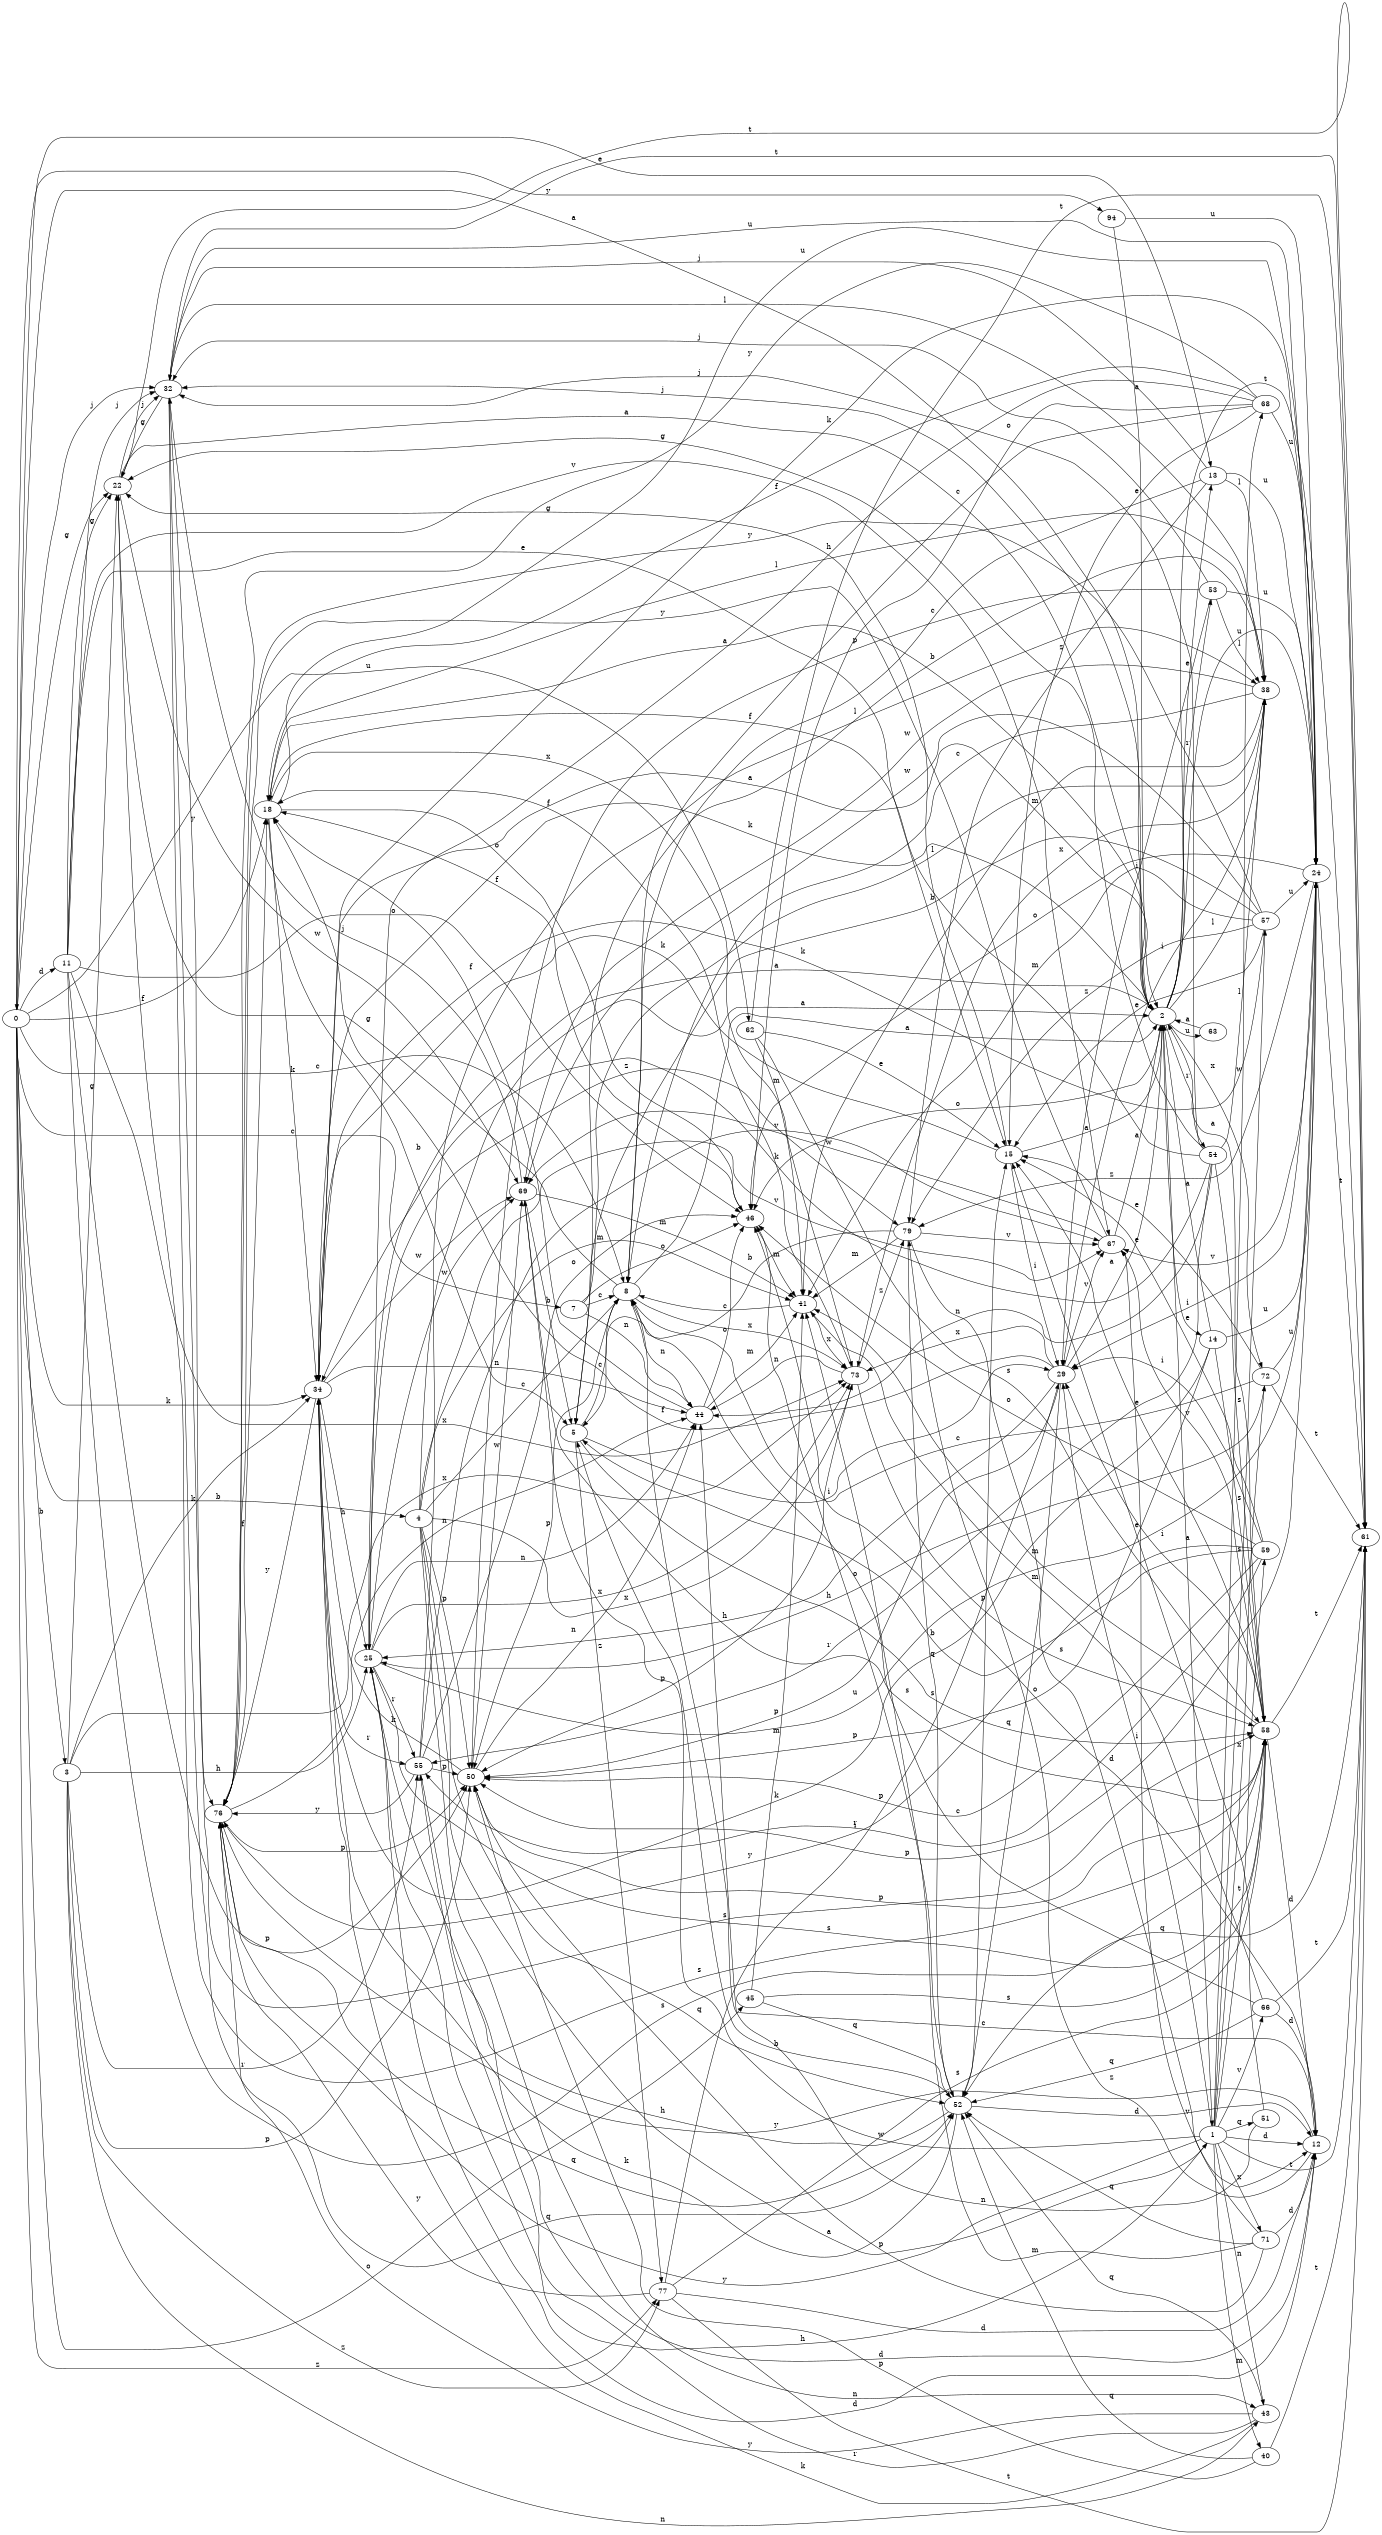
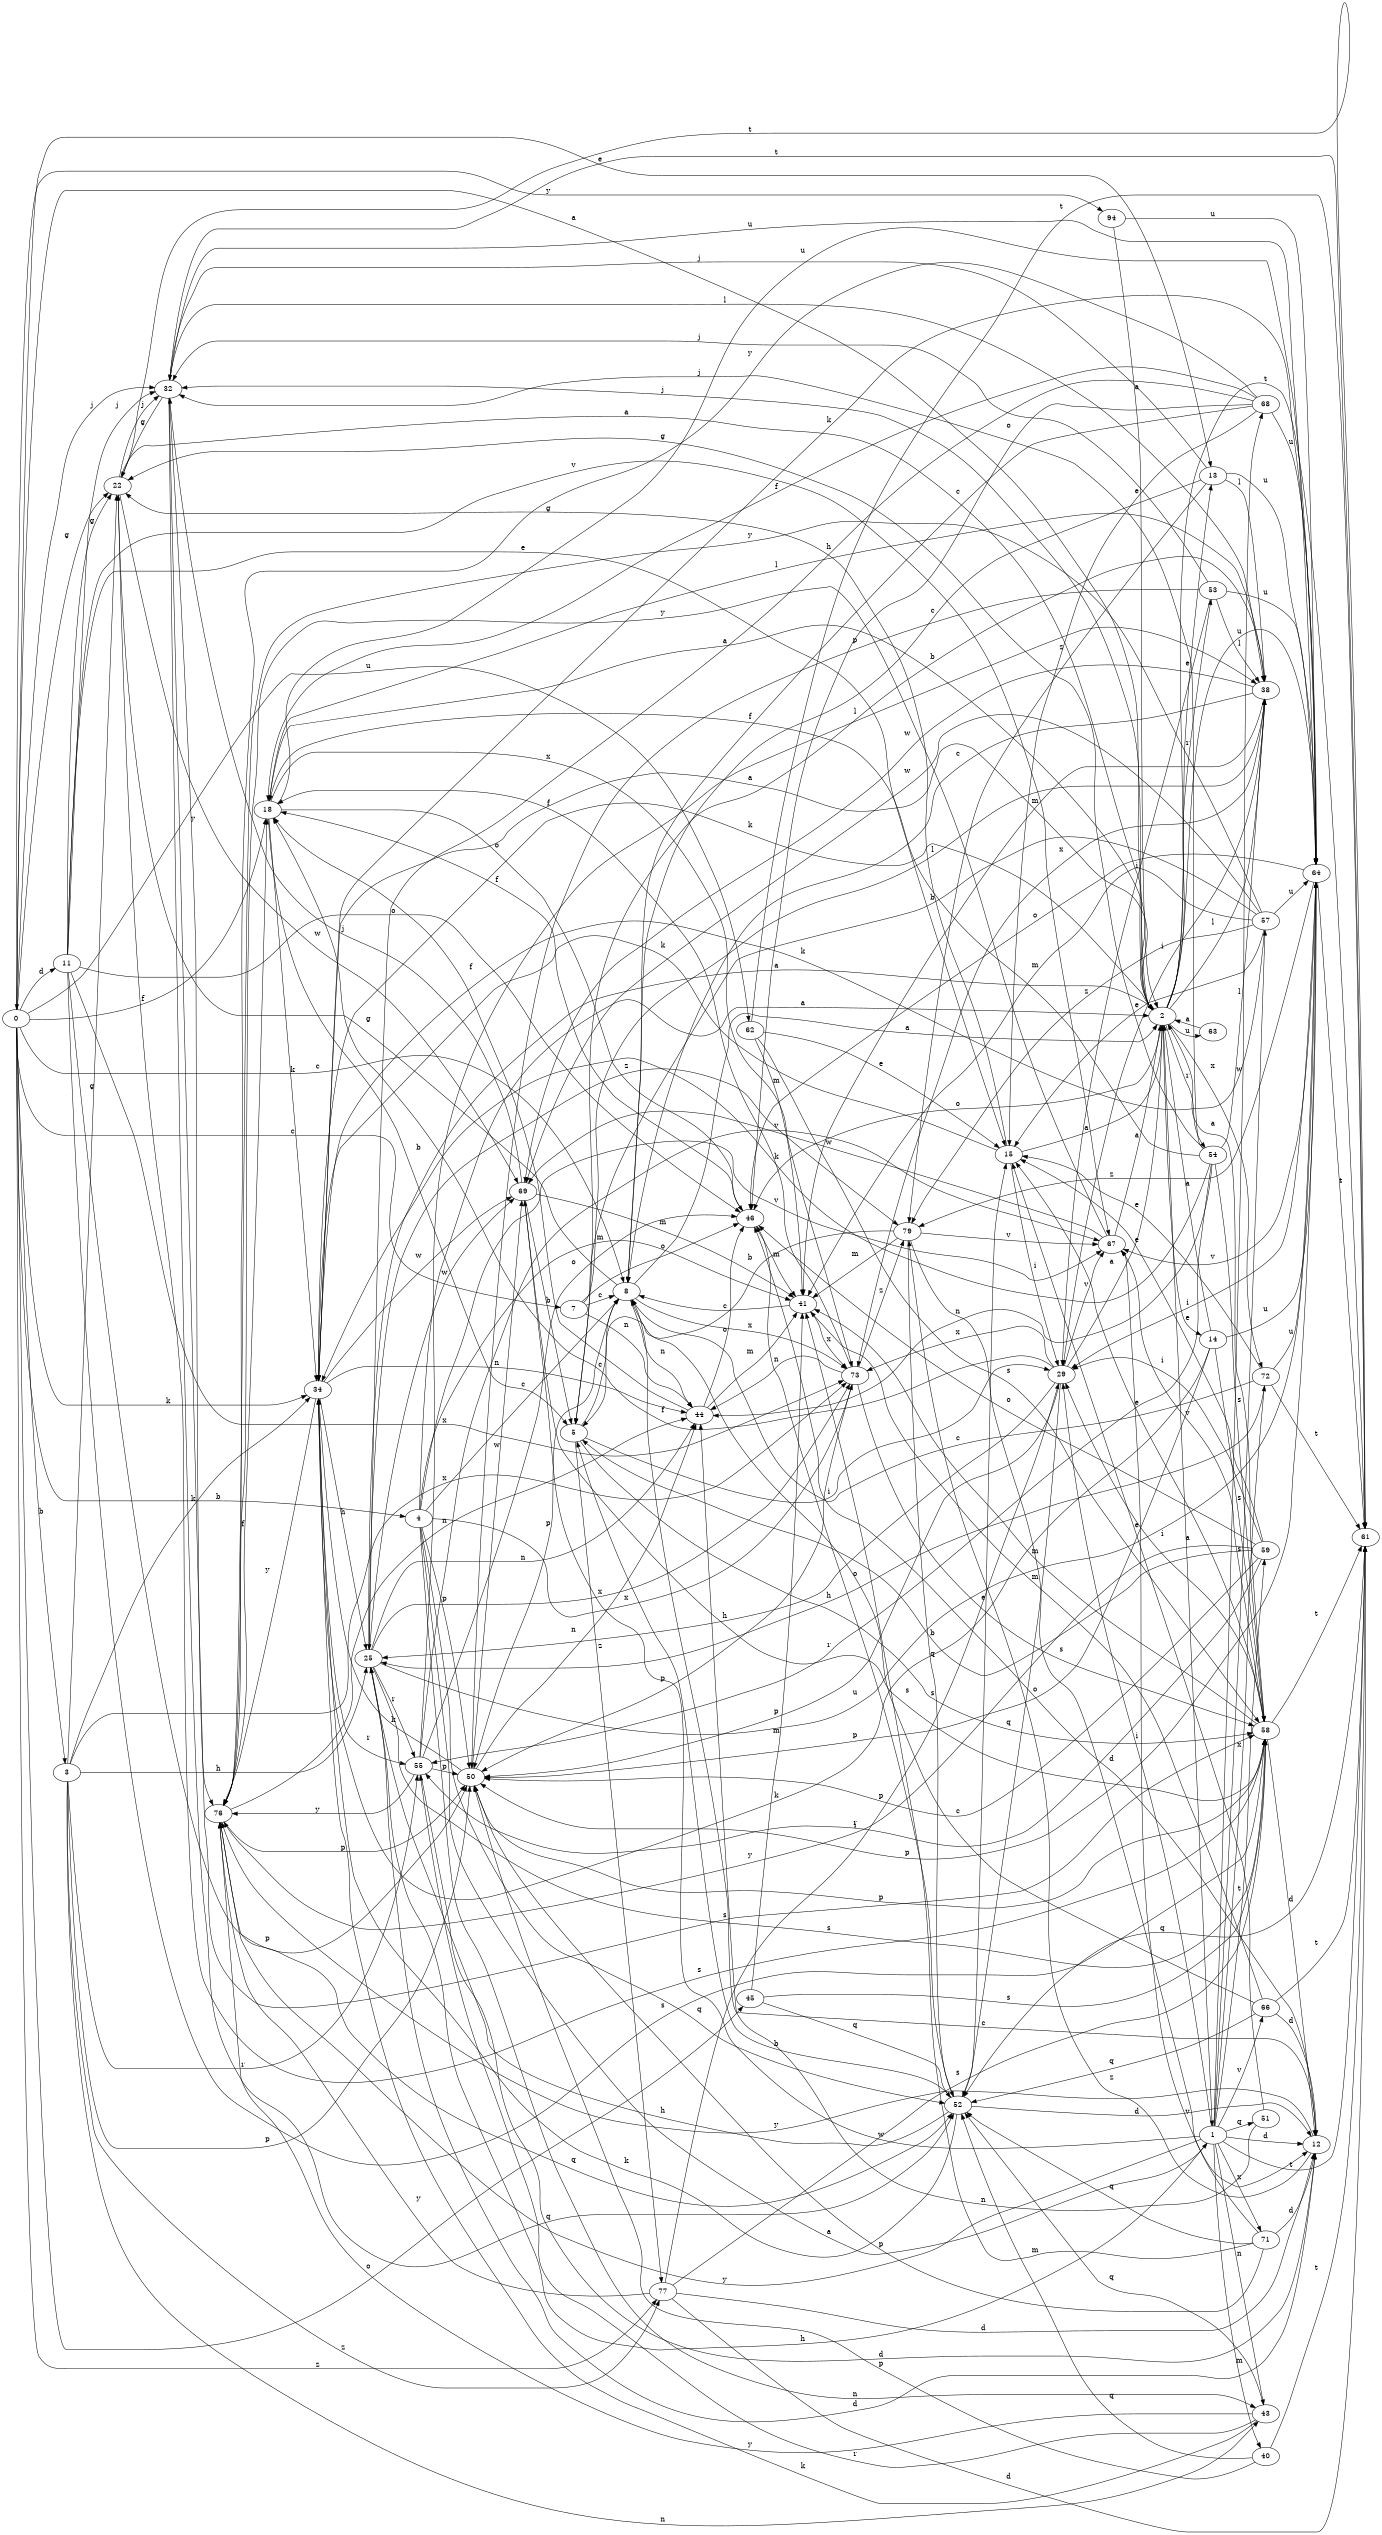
(1317, 873) -> (1317, 873)
(983, 1598) -> (983, 1598)
(1009, 2477) -> (1009, 2477)
